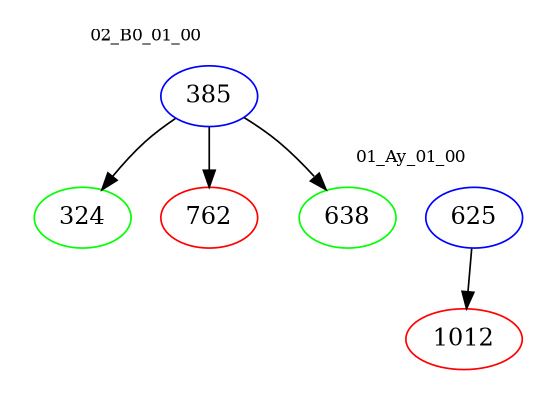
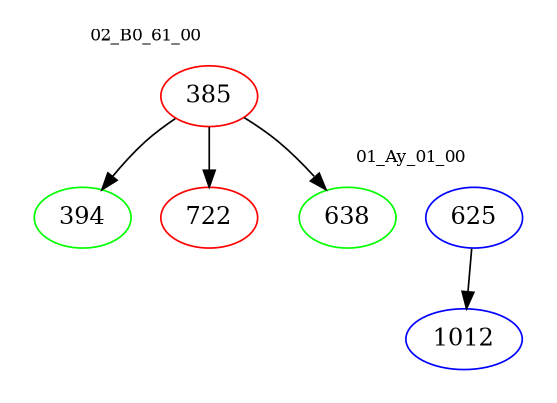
(146, 36) -> (146, 36)
(209, 96) -> (209, 96)
(83, 218) -> (83, 218)
(209, 218) -> (209, 218)
(464, 339) -> (464, 339)
